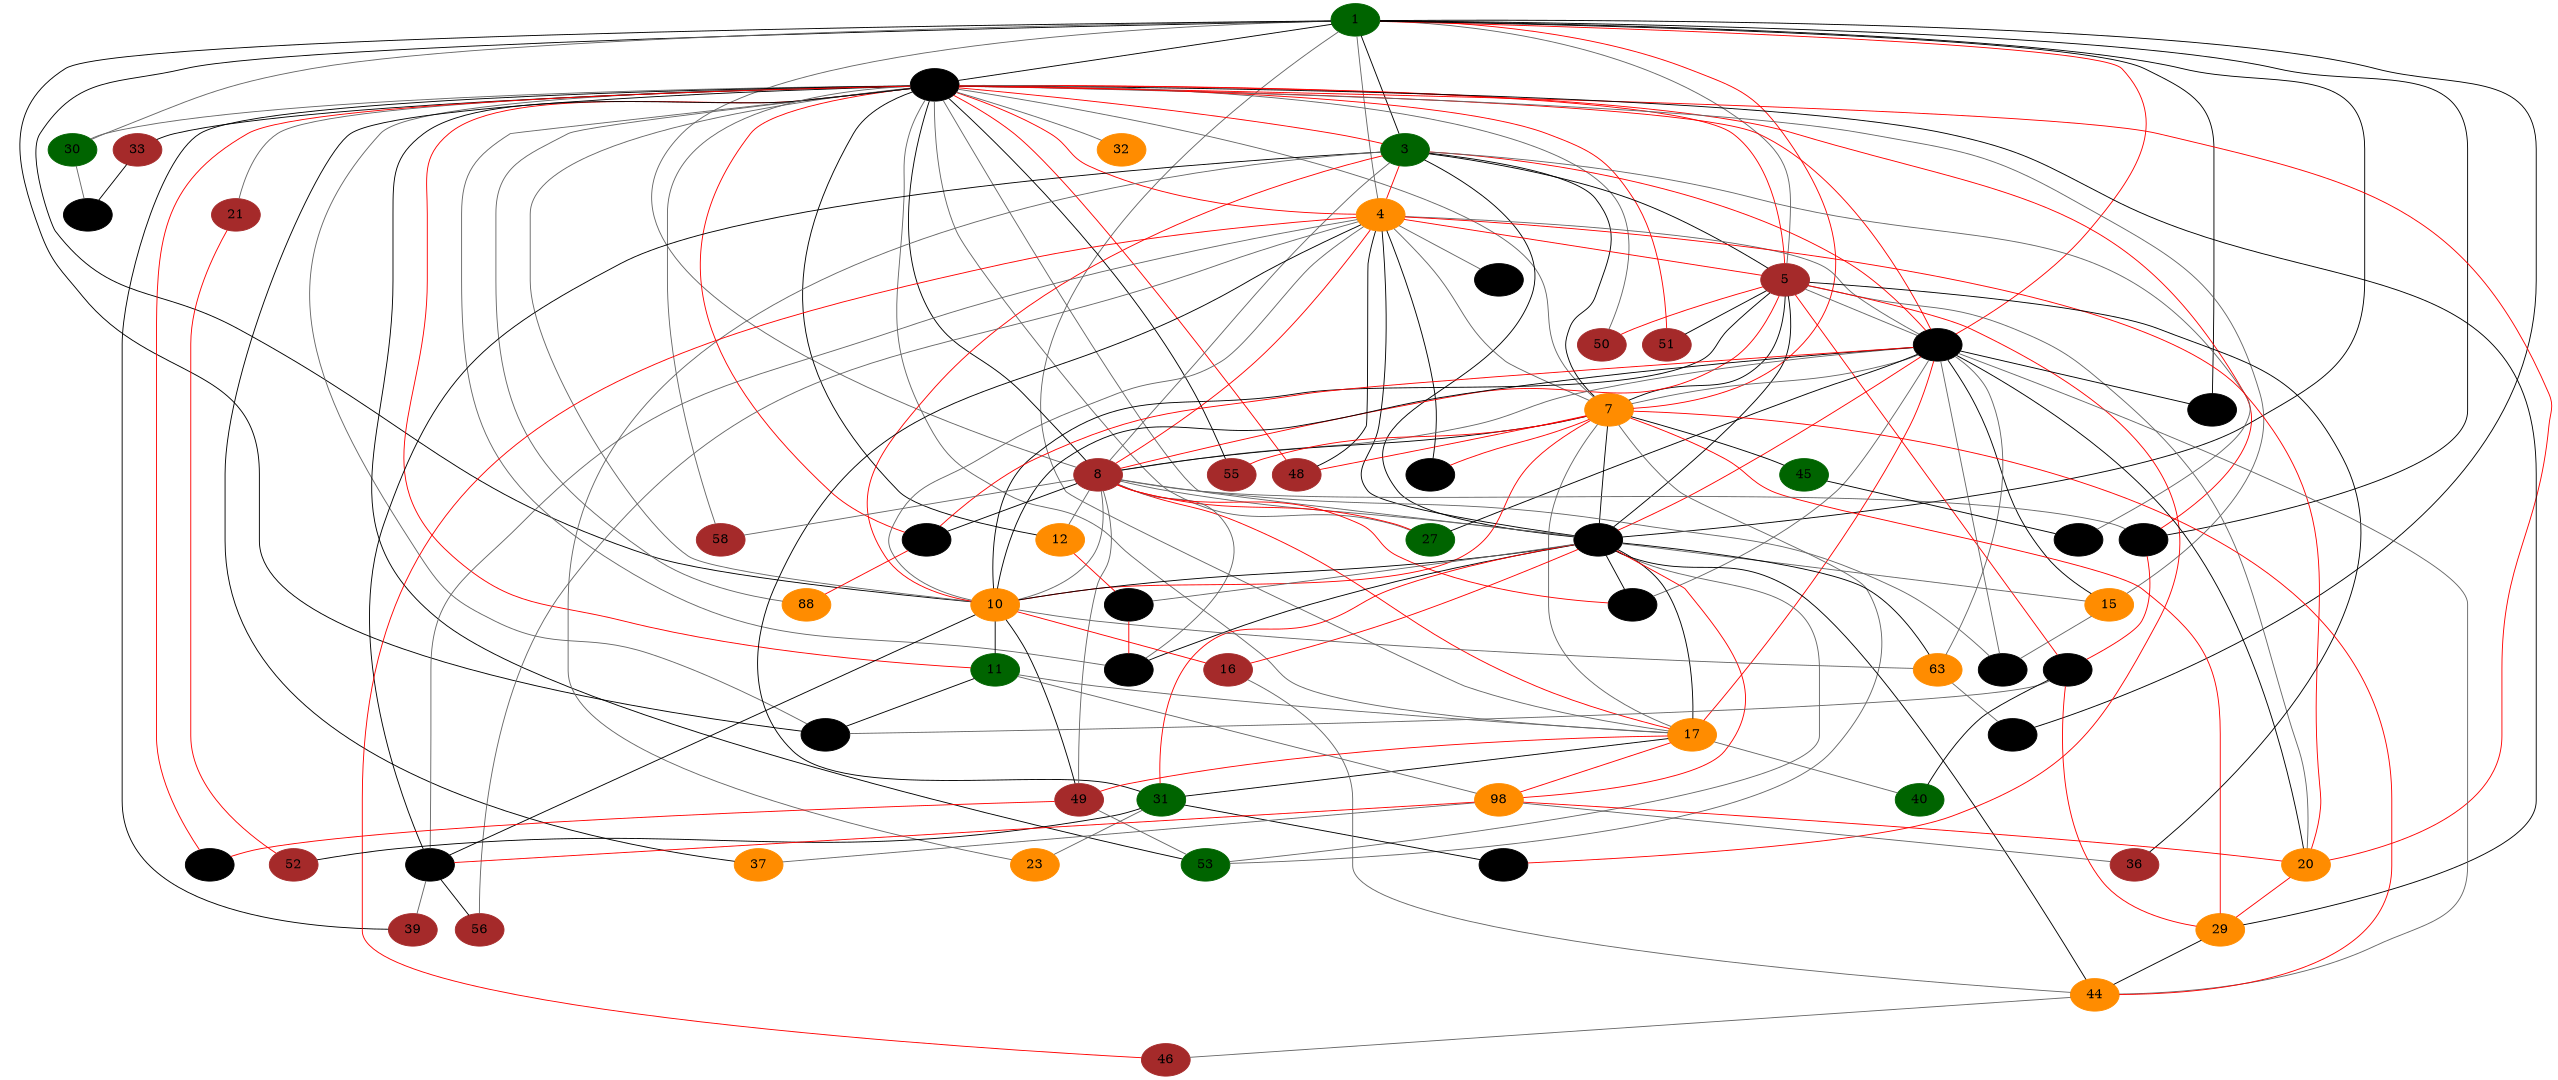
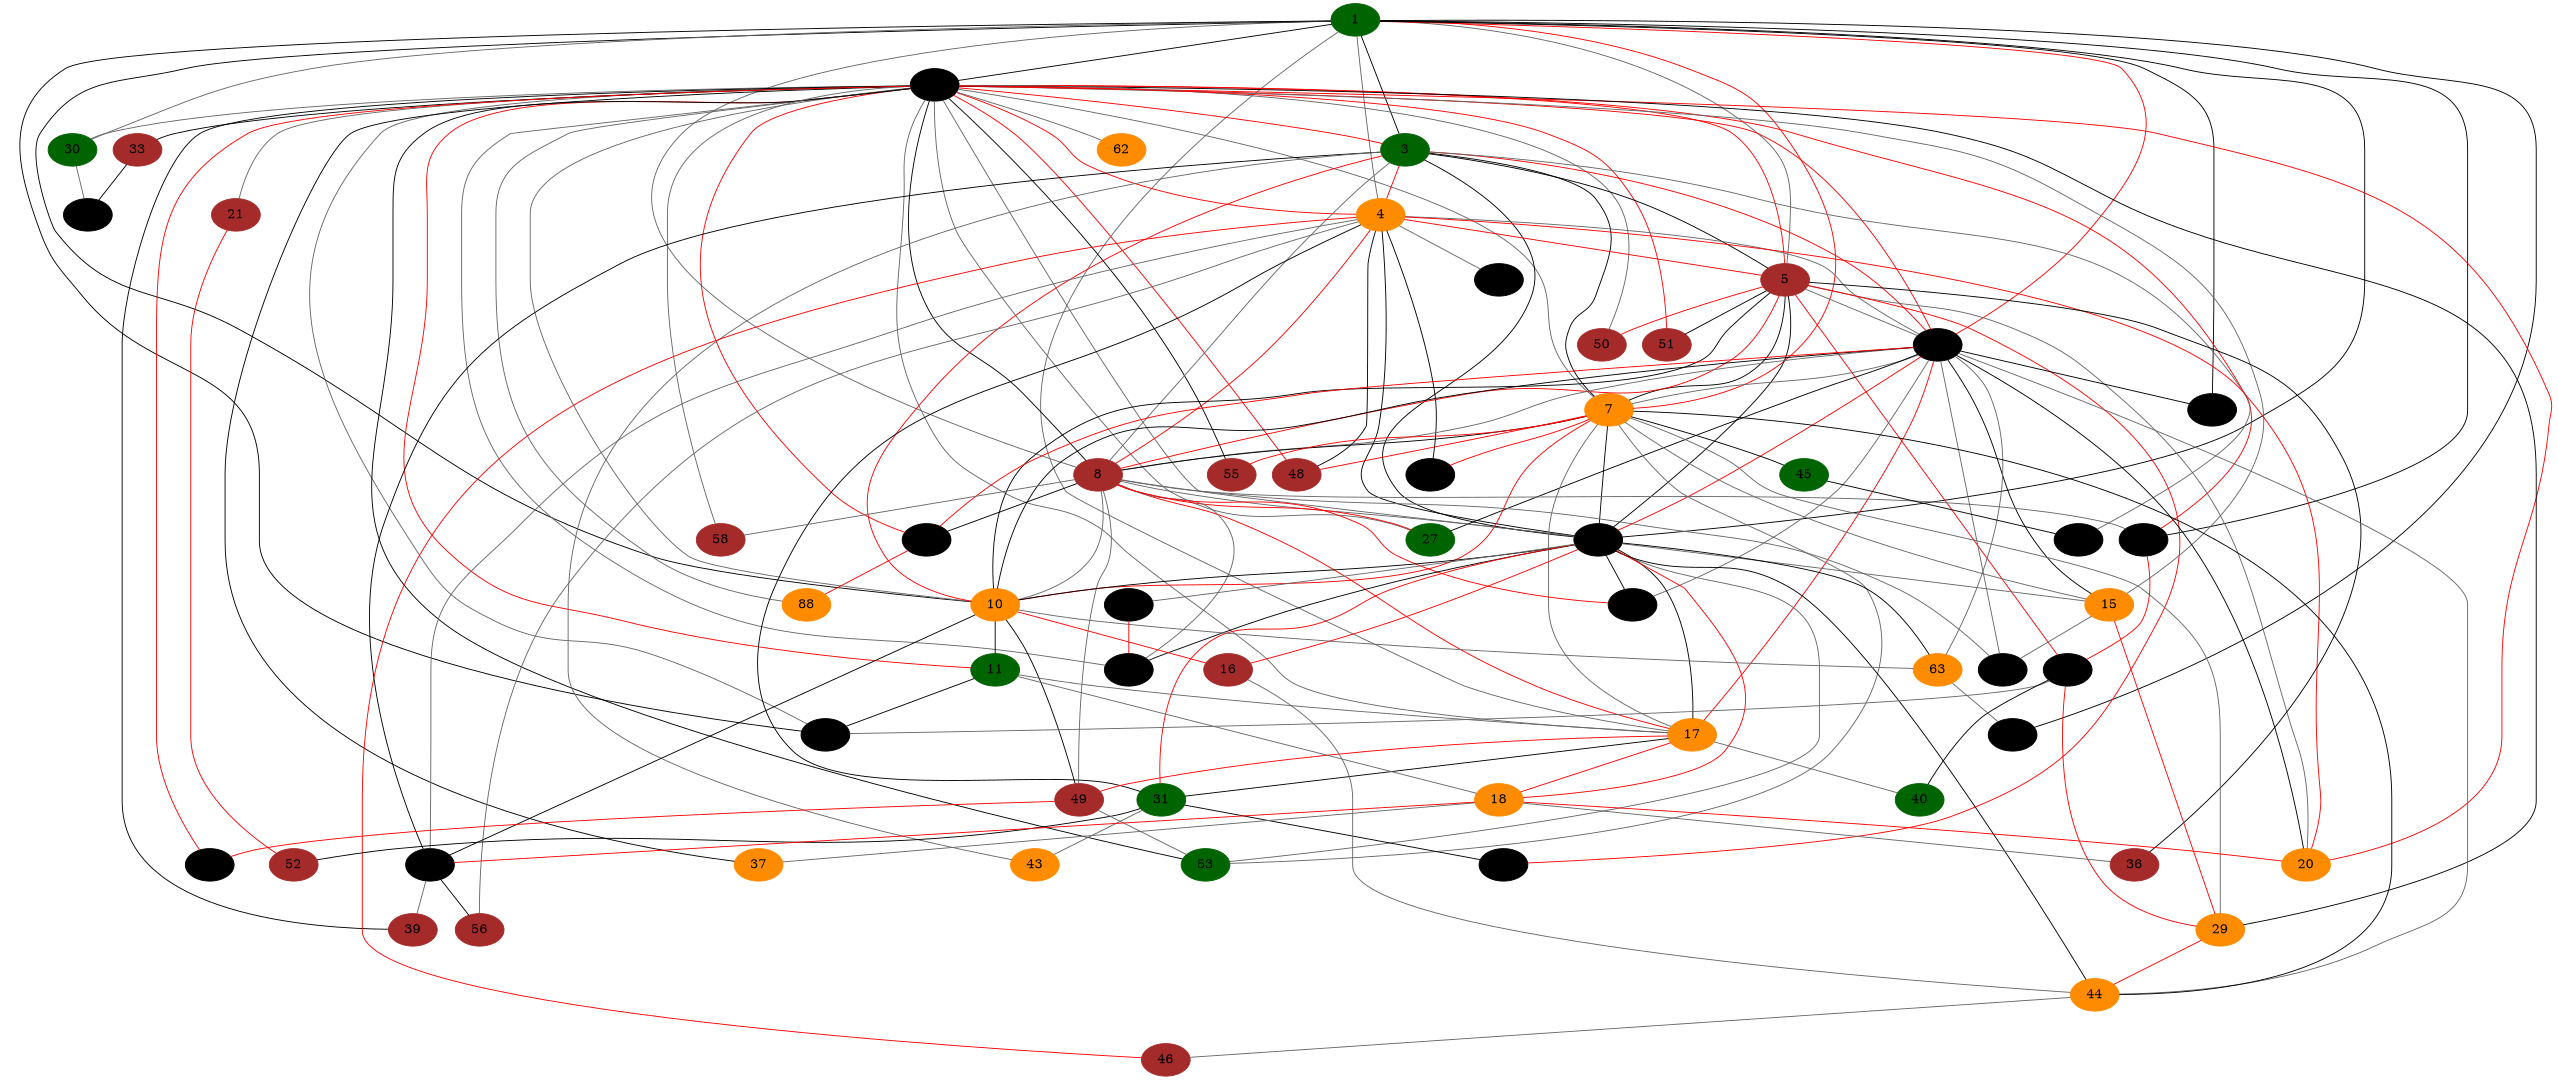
(1122, 150) -> (1122, 150)
(1476, 333) -> (1859, 536)
(1079, 408) -> none
(1060, 540) -> none
(2030, 553) -> (2030, 553)
(2266, 576) -> (2266, 576)
(1499, 800) -> (1499, 800)
(1035, 865) -> (1035, 865)
(2263, 897) -> (2165, 767)
(2158, 962) -> (2158, 962)
